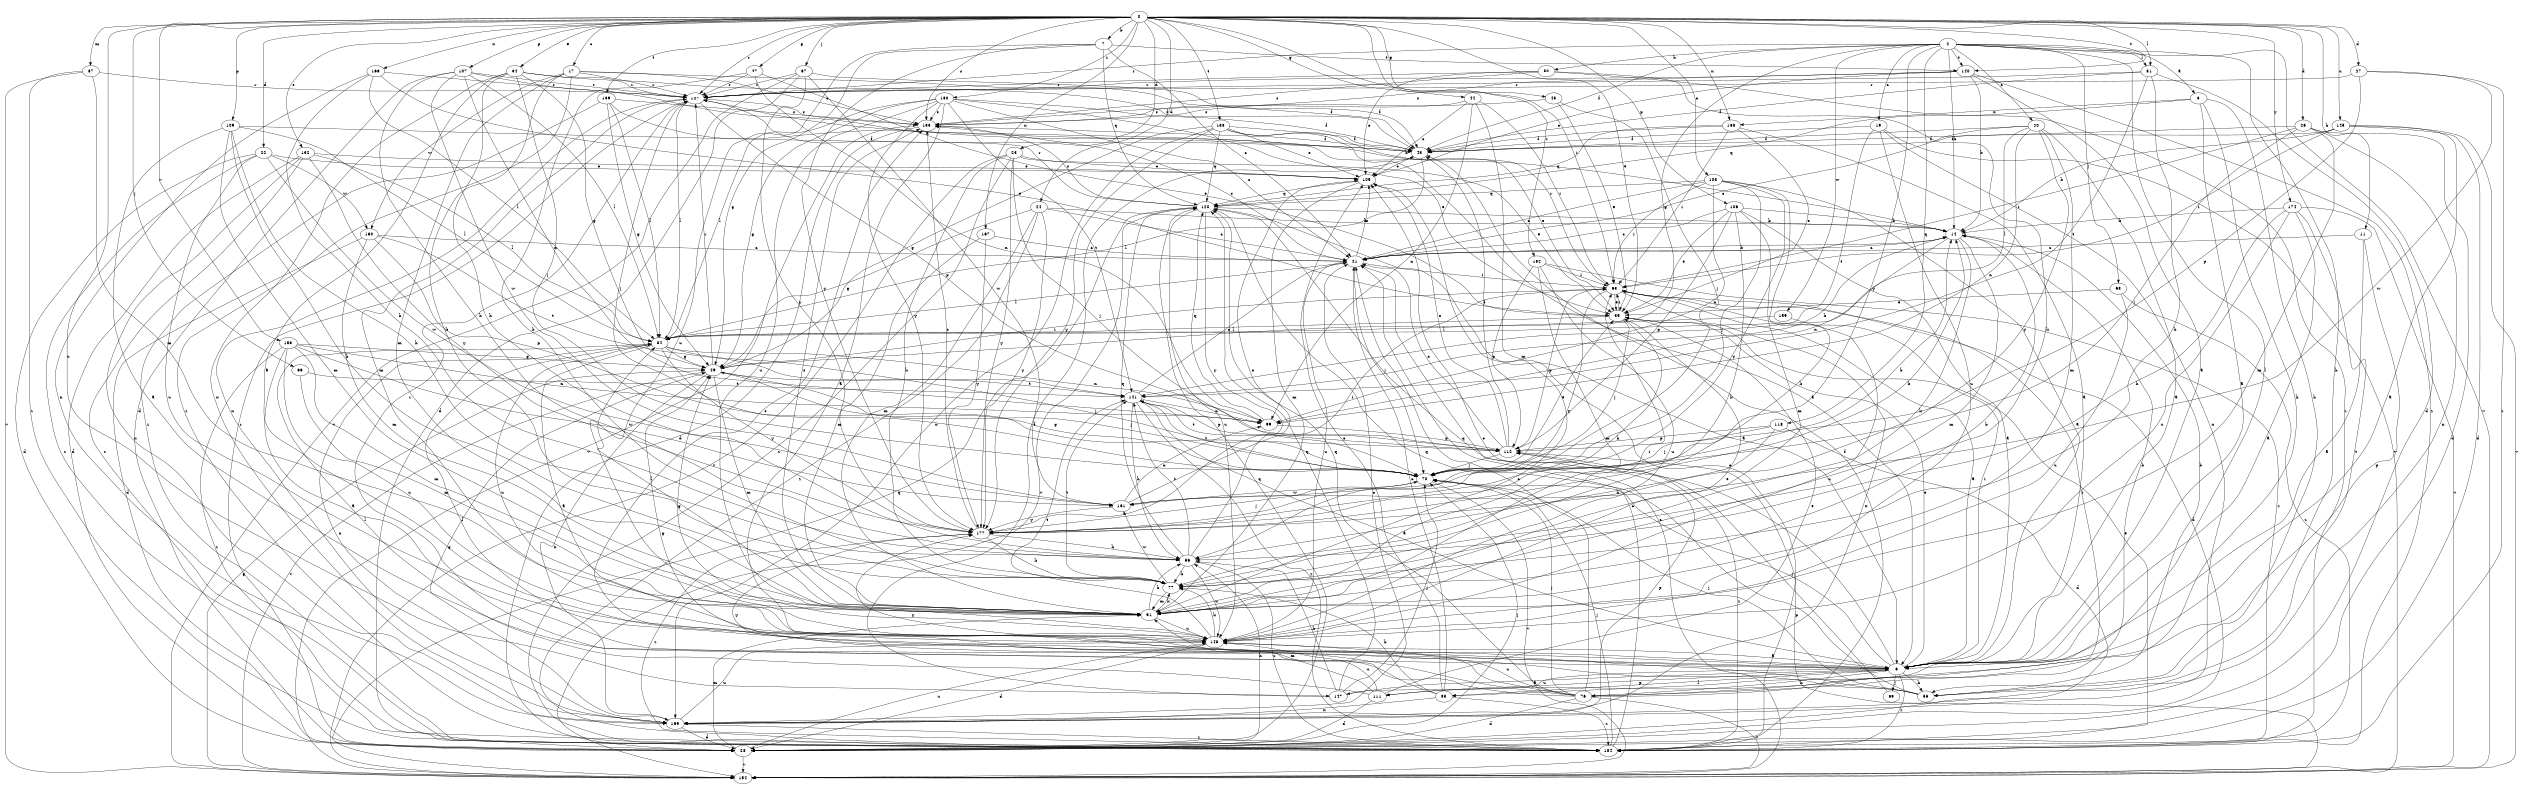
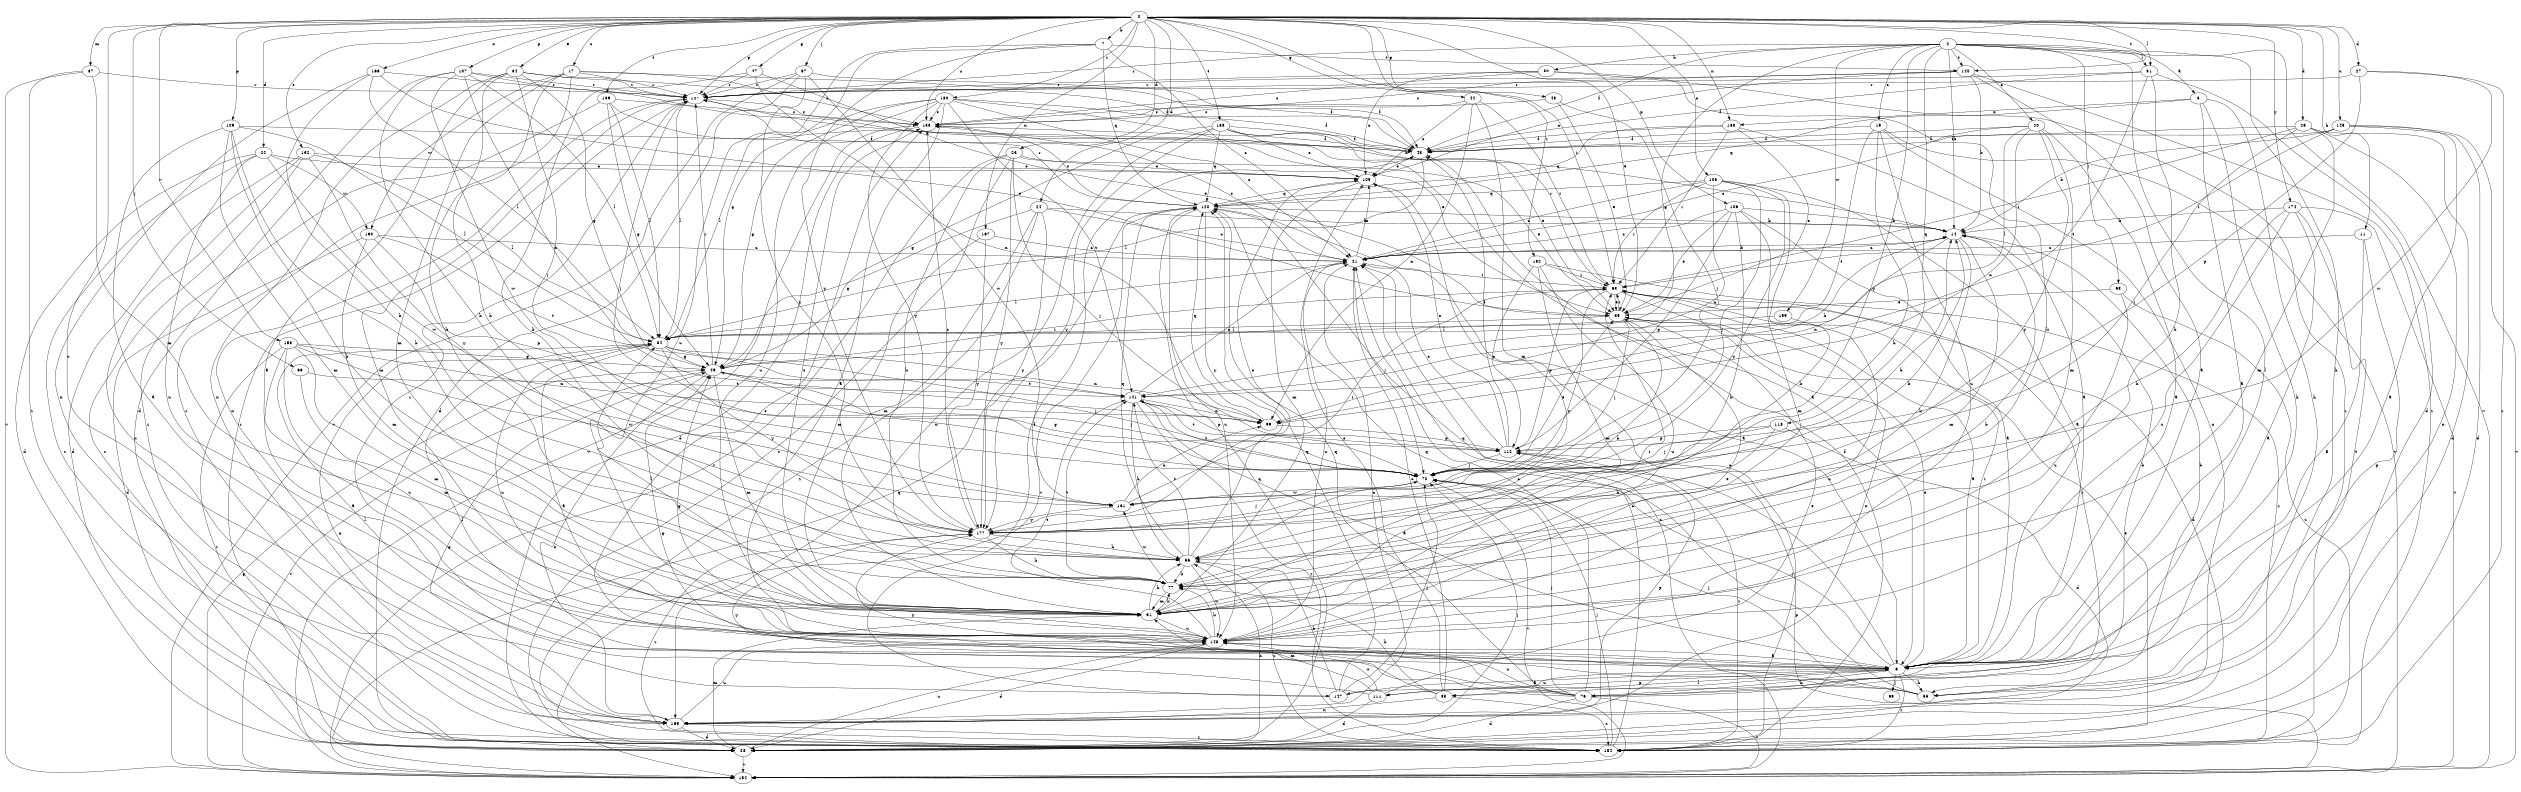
(749, 58) -> (749, 58)
(1066, 355) -> none
none -> (1714, 447)
(1680, 484) -> none
